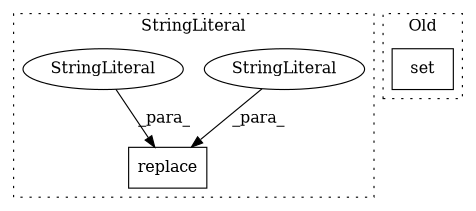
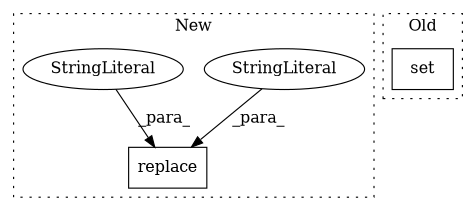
(194, 27) -> (194, 27)
